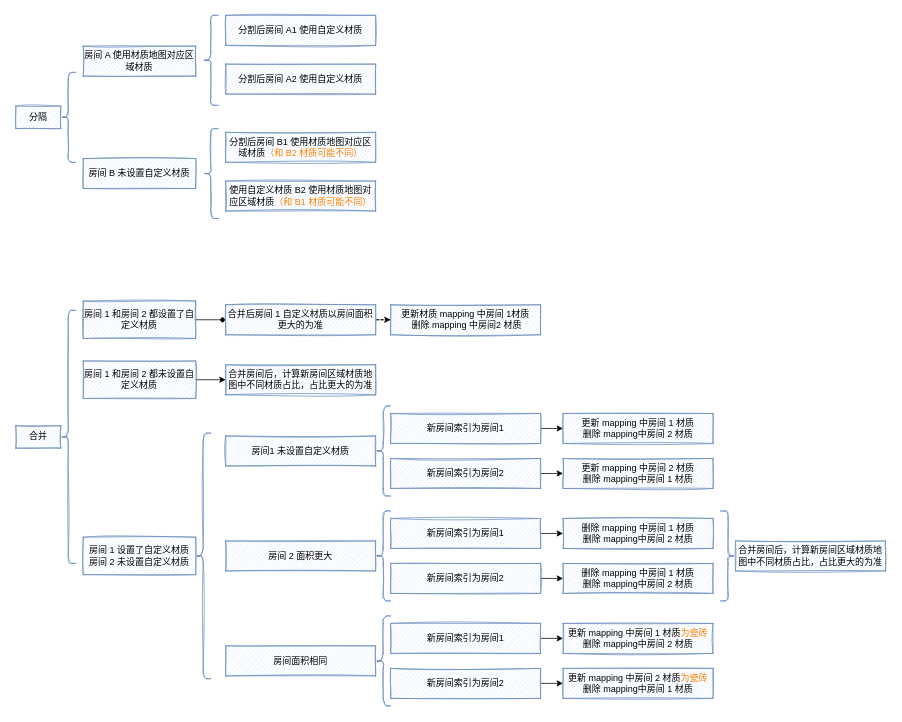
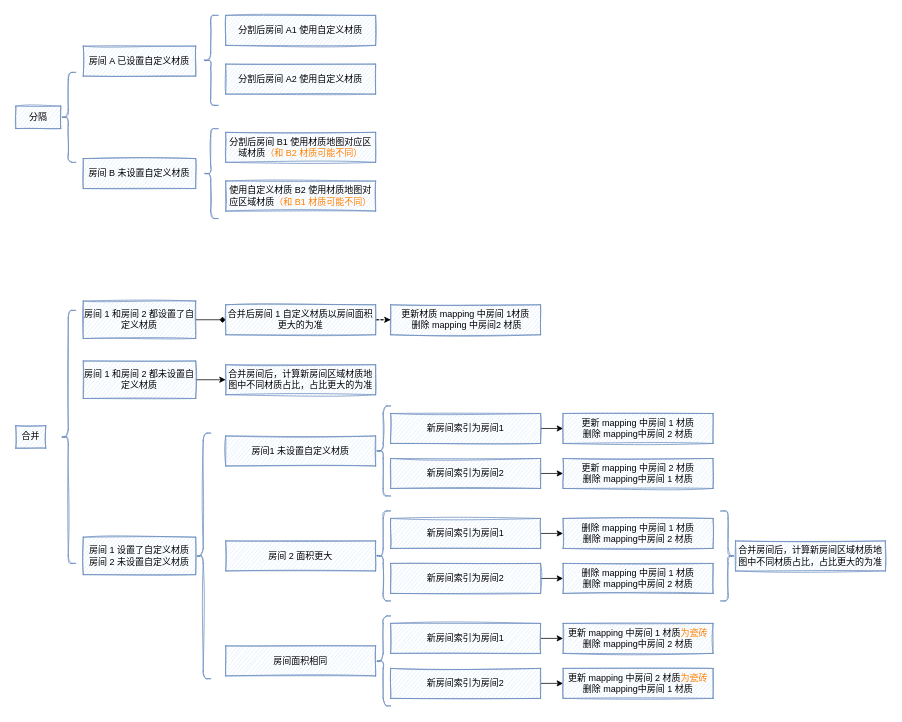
(139, 61) -> (139, 61)
(38, 437) -> (30, 437)
